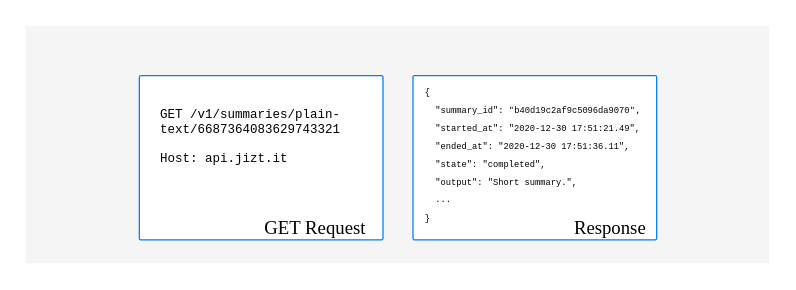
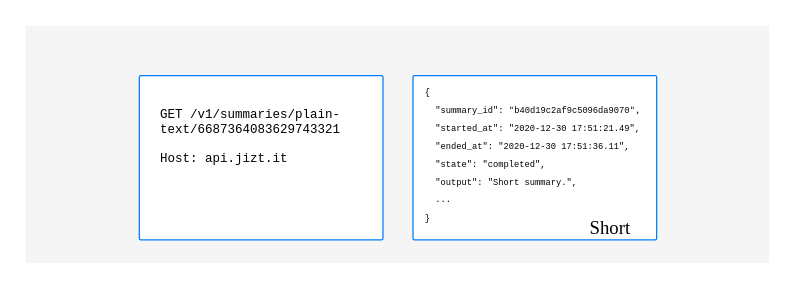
(316, 227) -> none
(611, 227) -> (611, 227)
